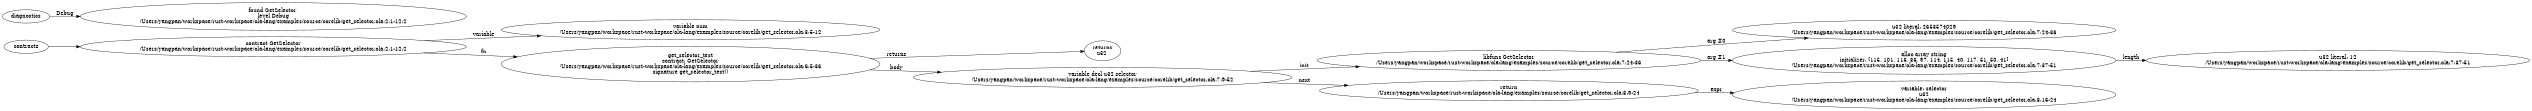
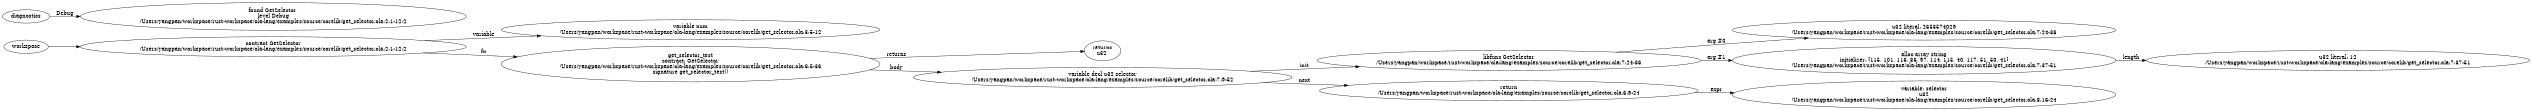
(26, 47) -> (26, 47)
